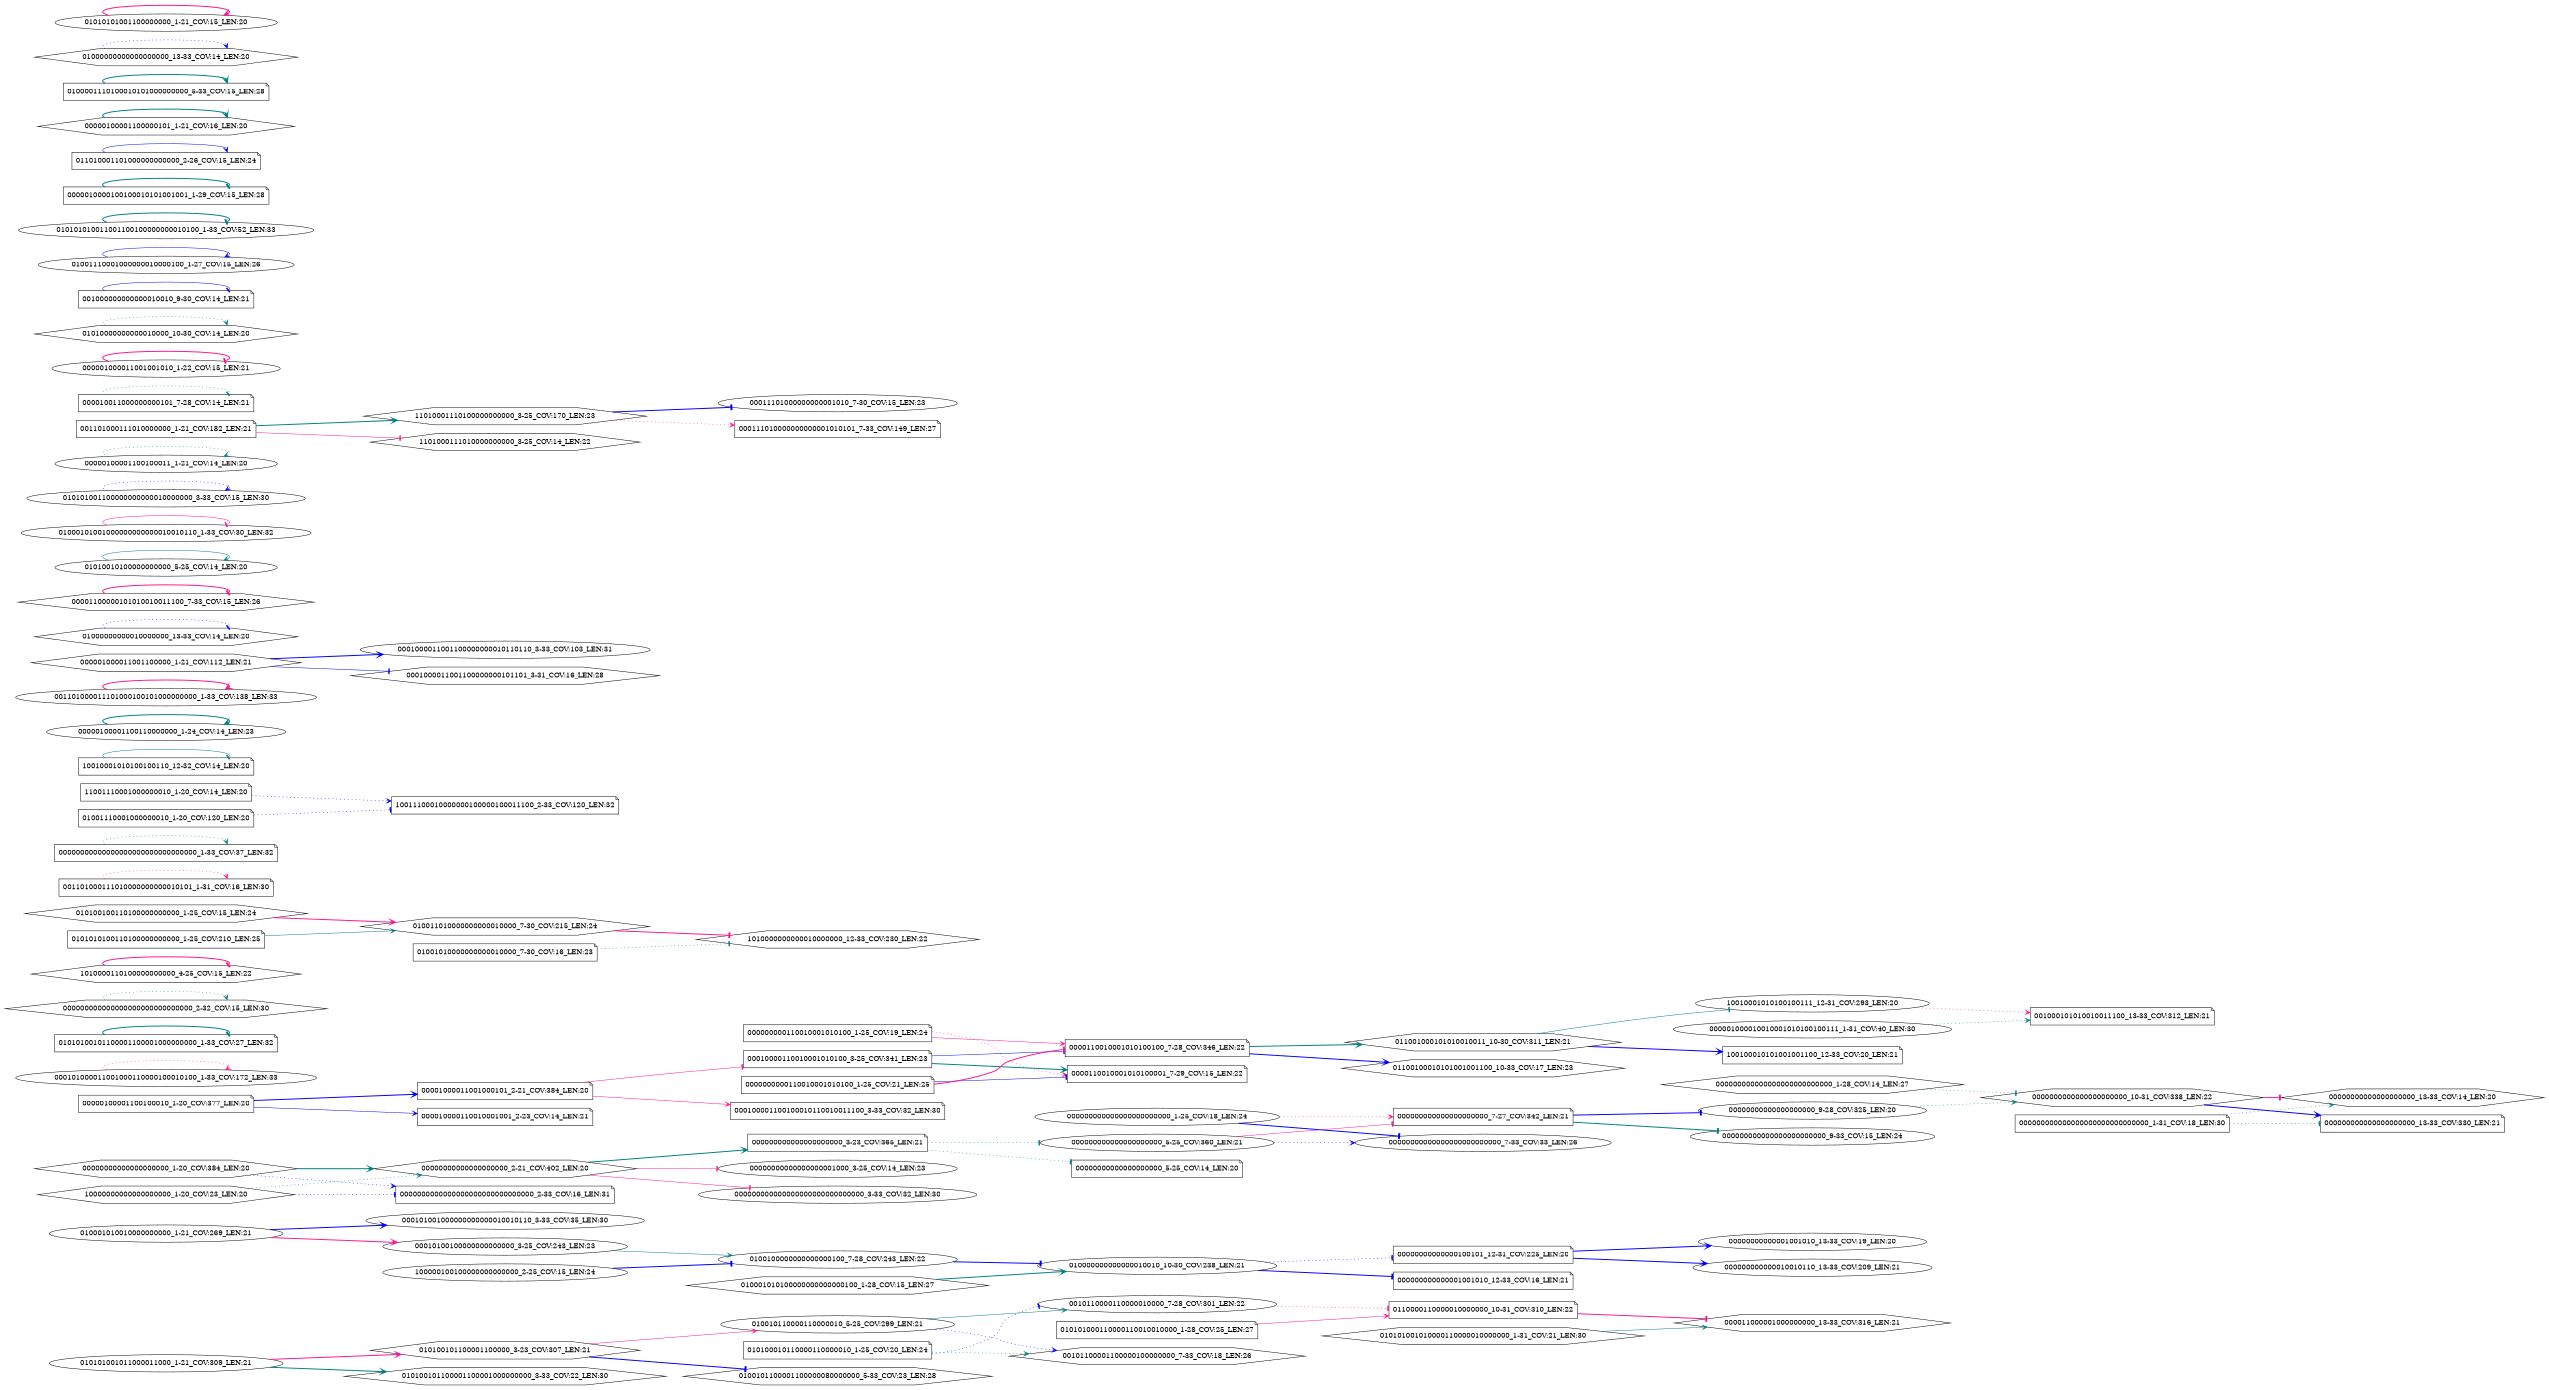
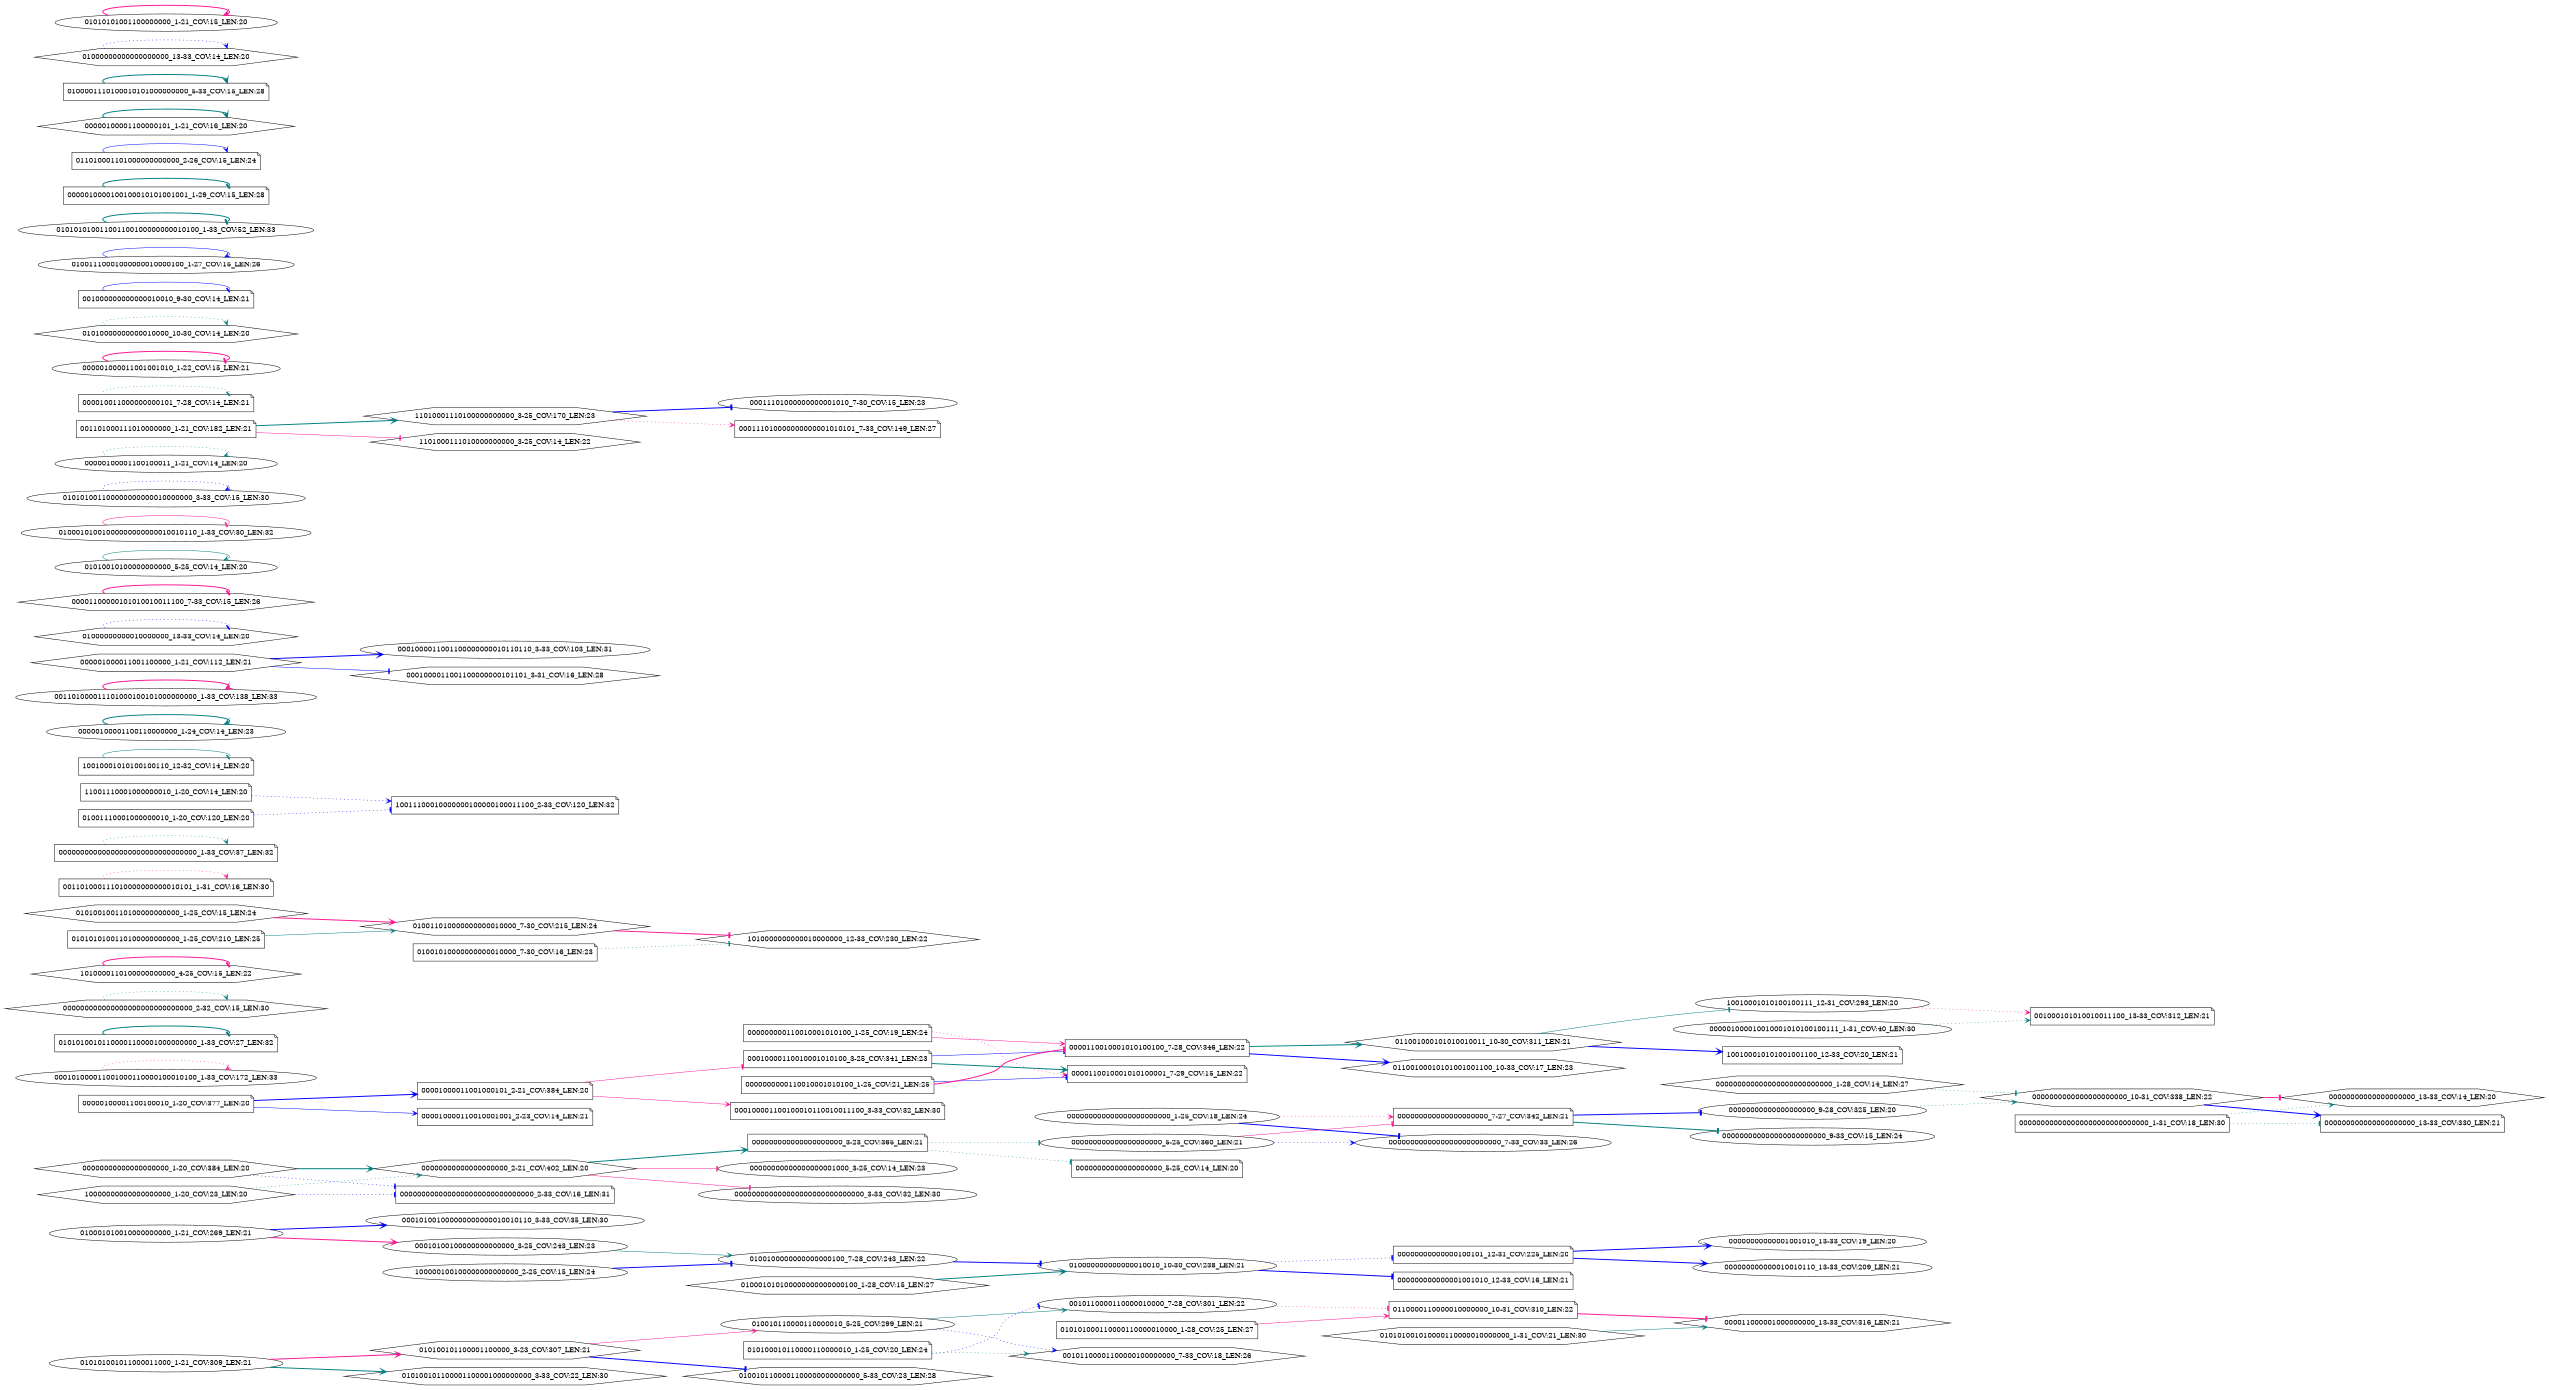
(317, 1180) -> (314, 1180)
(1157, 1330) -> (1157, 1330)
(838, 1376) -> (838, 1376)
